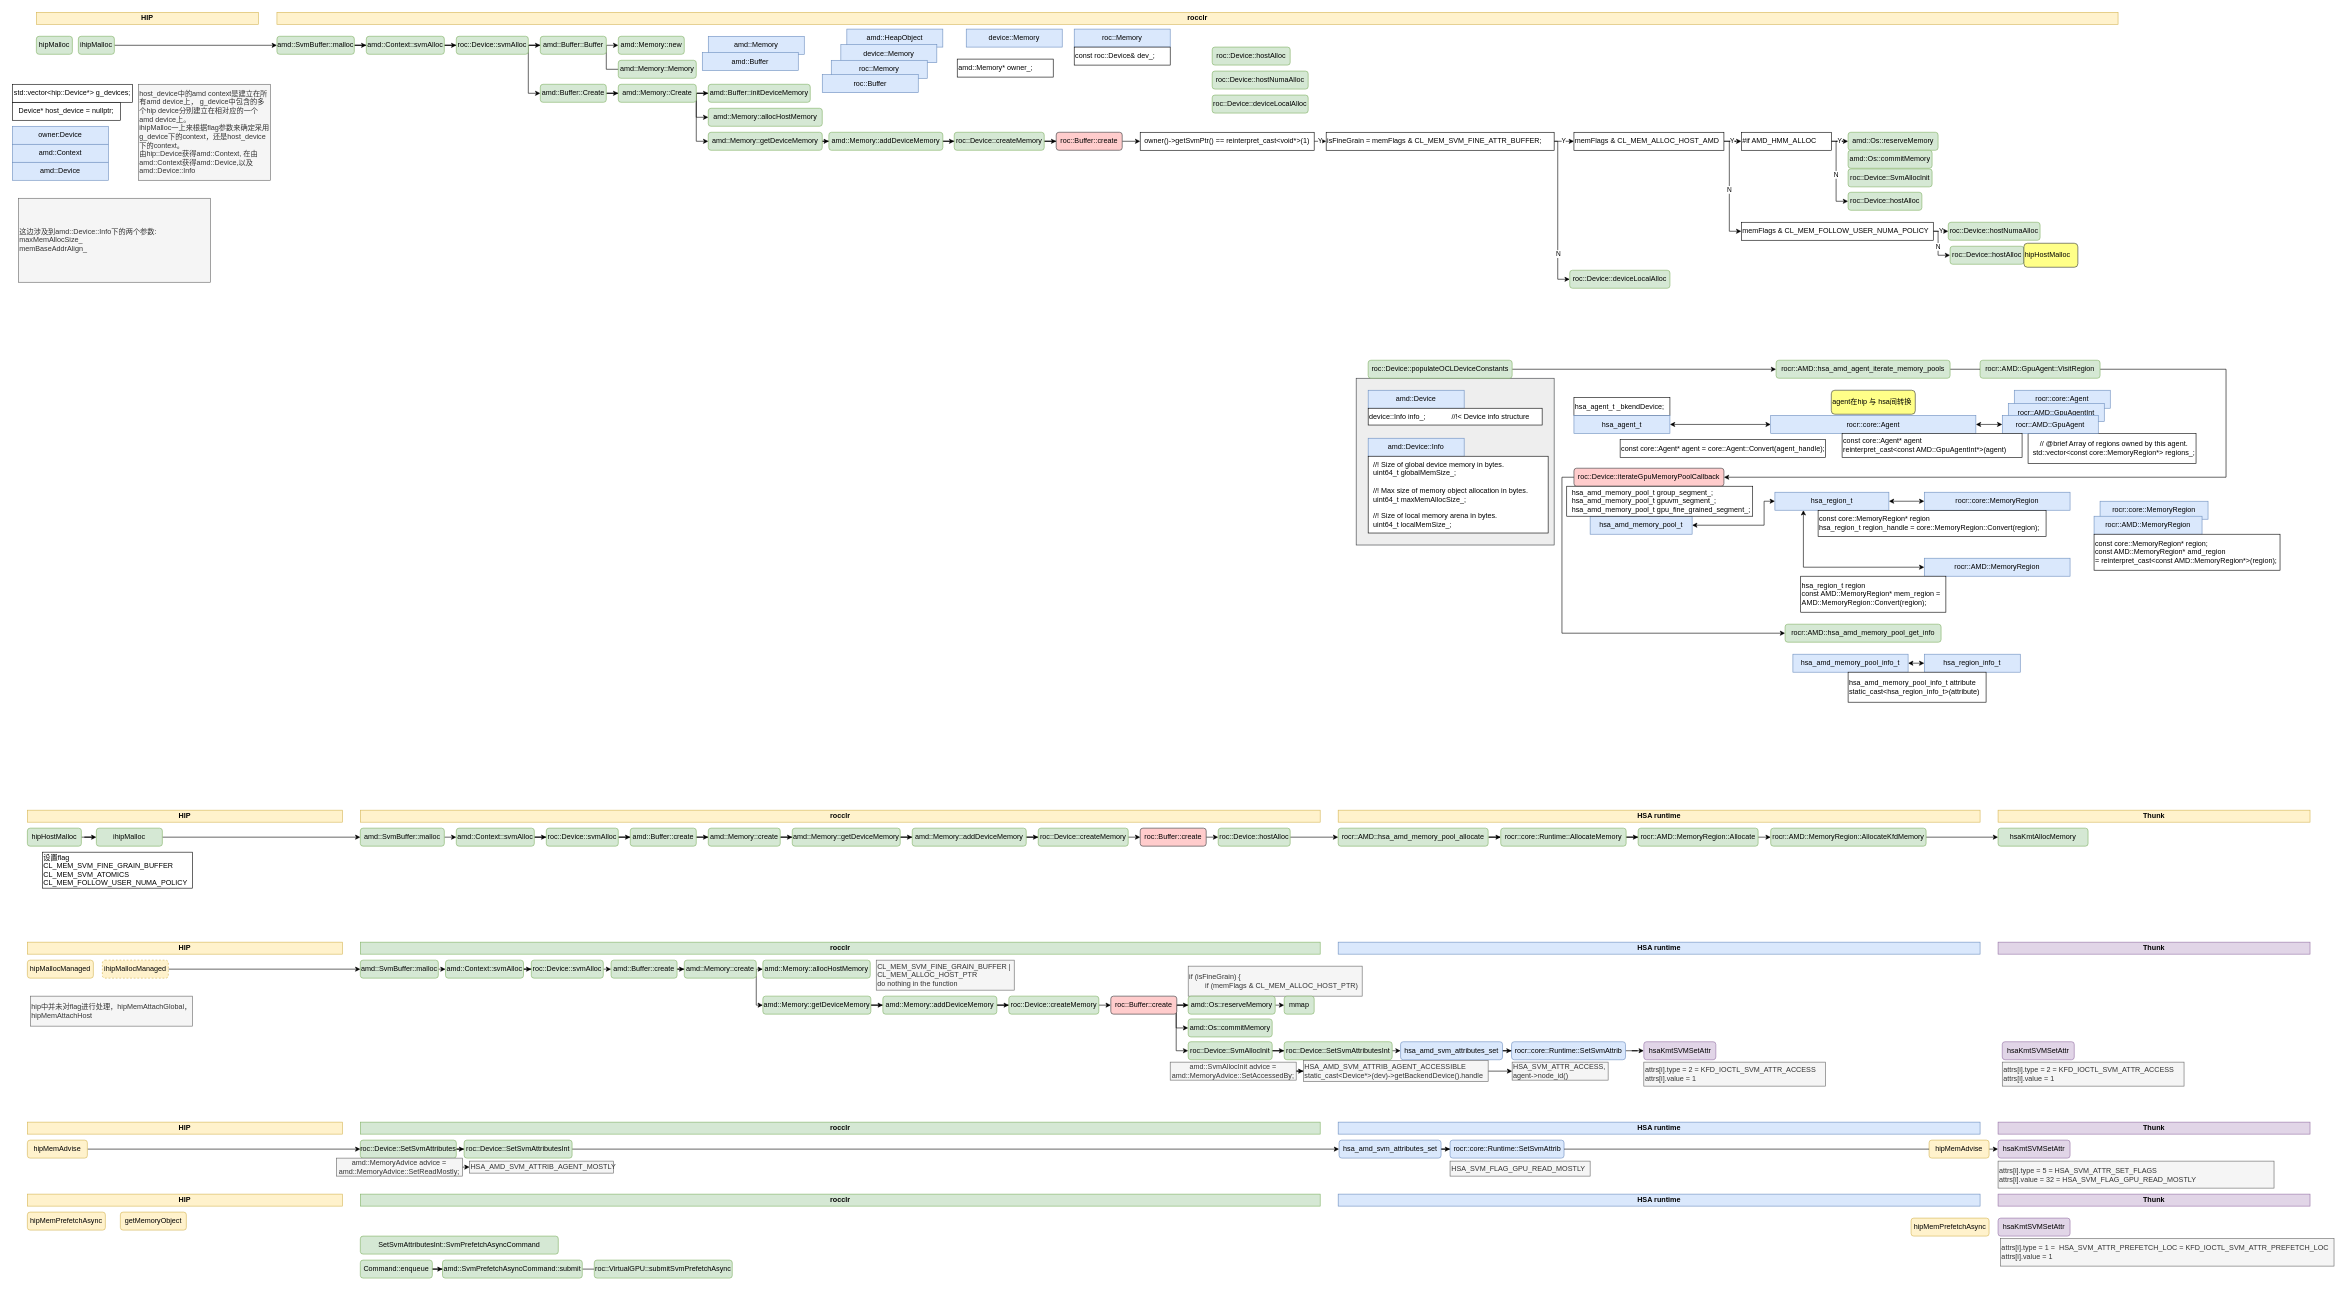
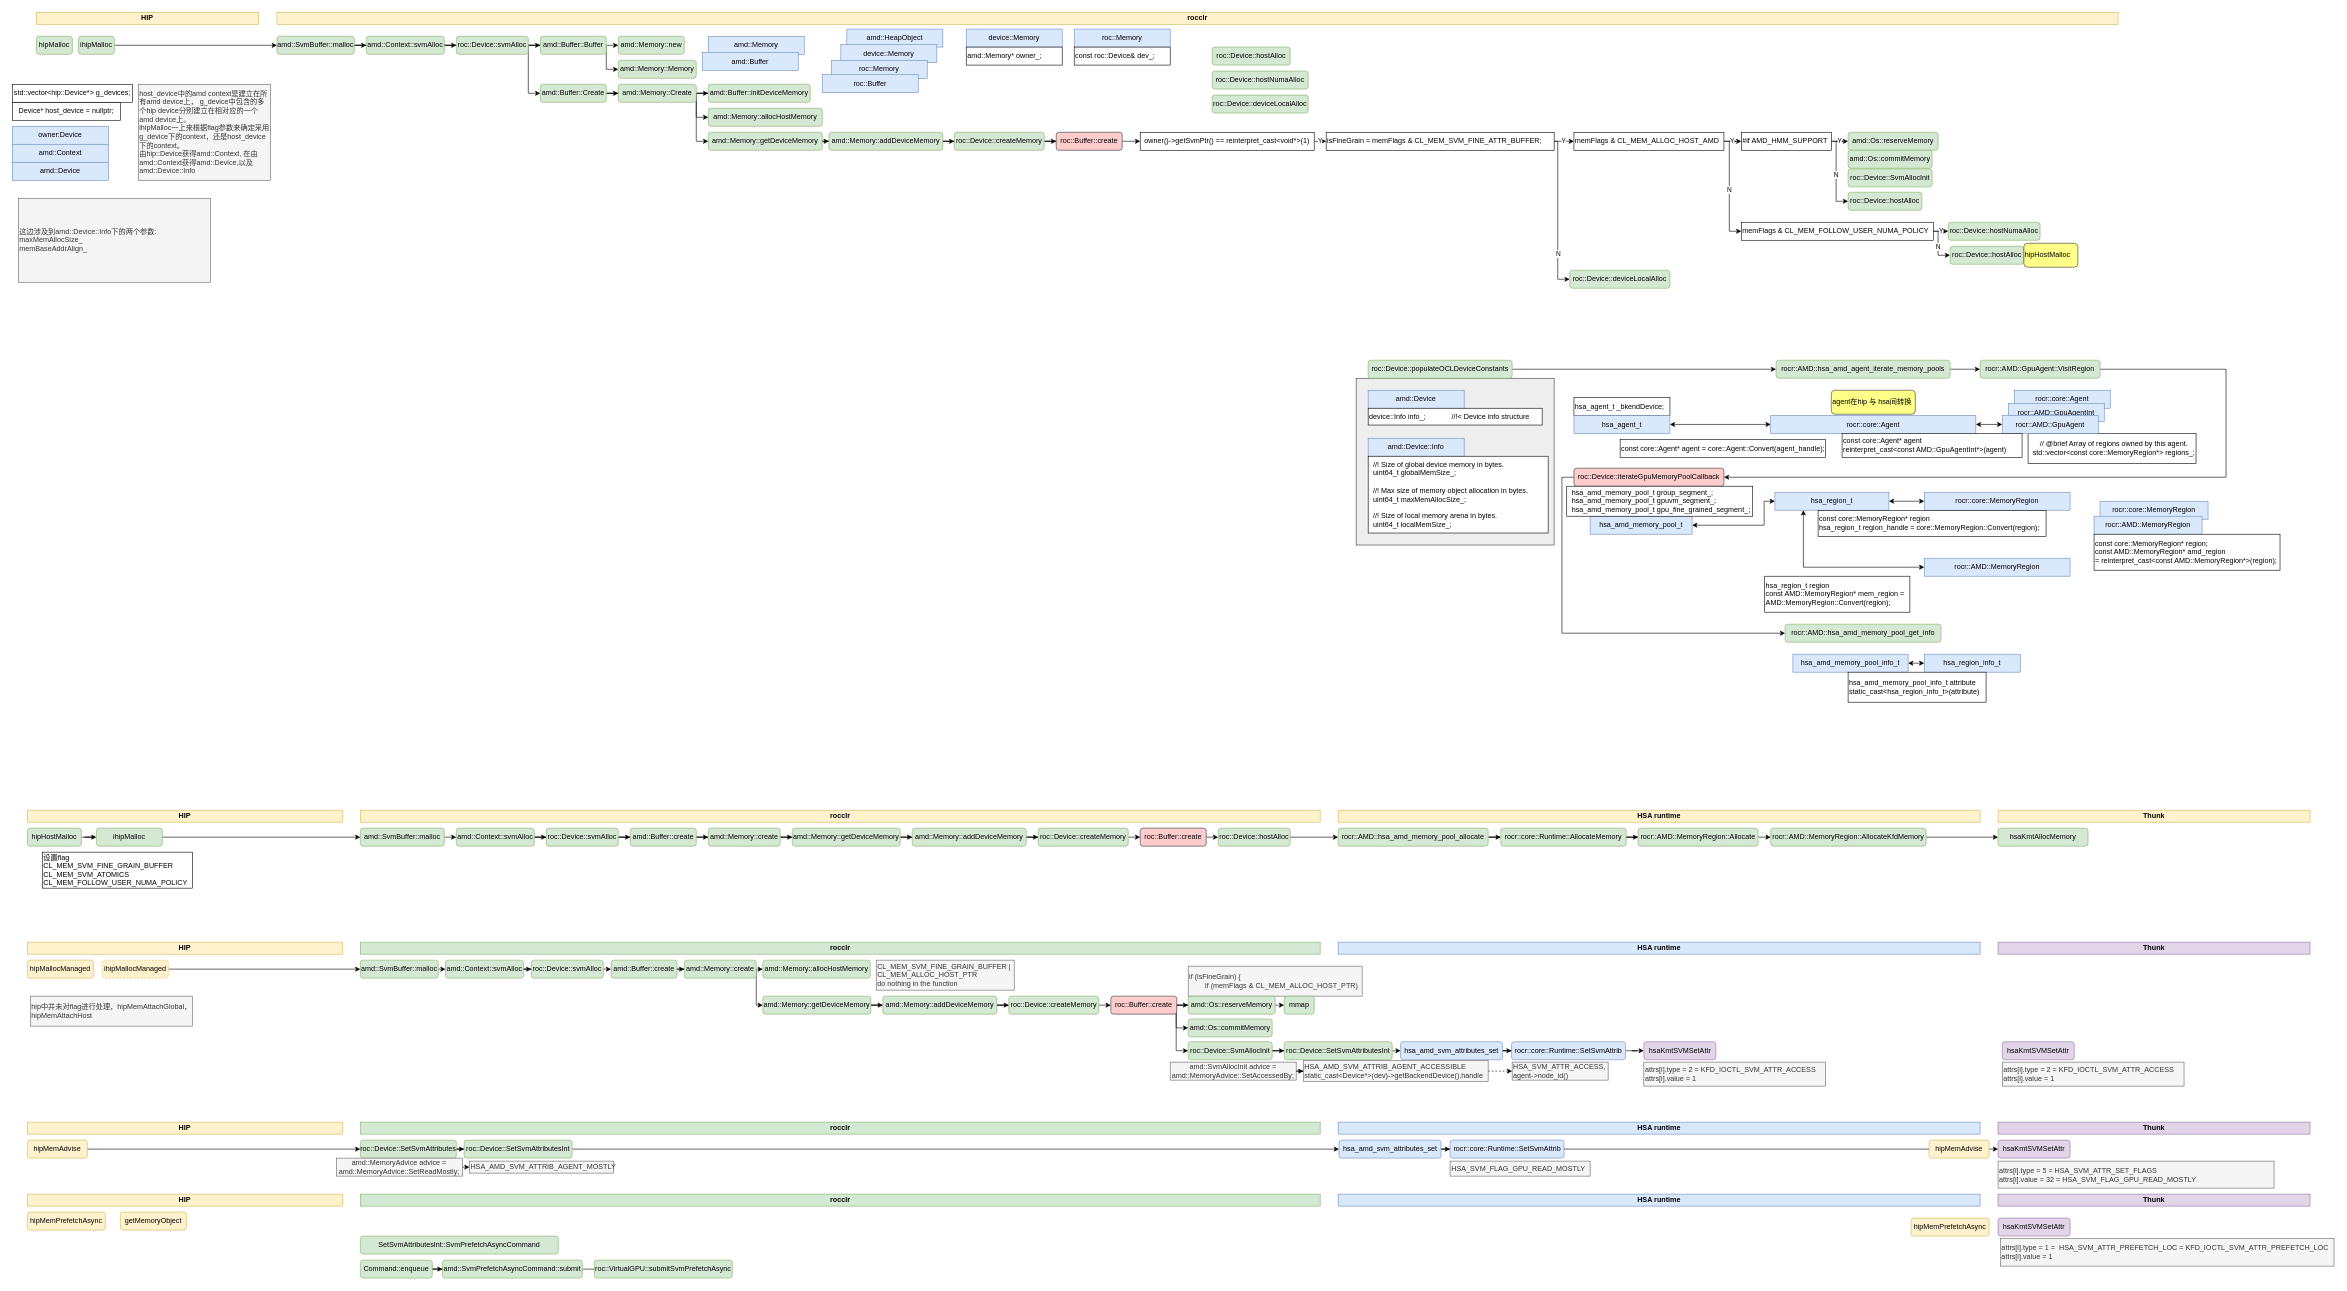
(1005, 68) -> (1014, 56)
(614, 69) -> (612, 69)
(1775, 141) -> (1779, 141)
(1976, 369) -> (1974, 369)
(1874, 594) -> (1838, 594)
(1497, 1071) -> (1497, 1071)
